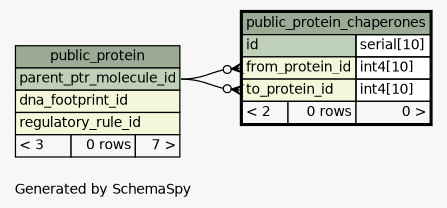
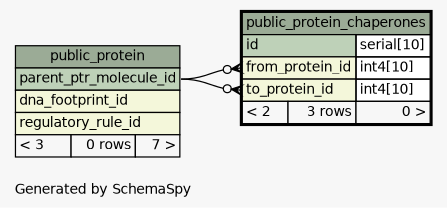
(329, 112) -> (329, 112)
